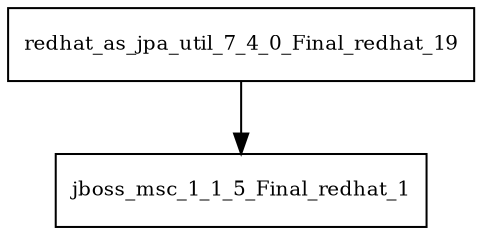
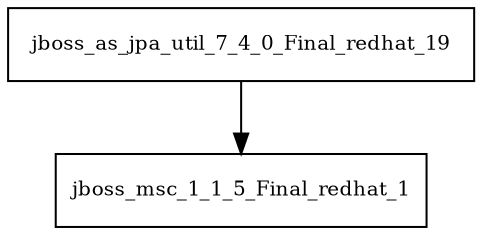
(241, 45) -> (241, 45)
